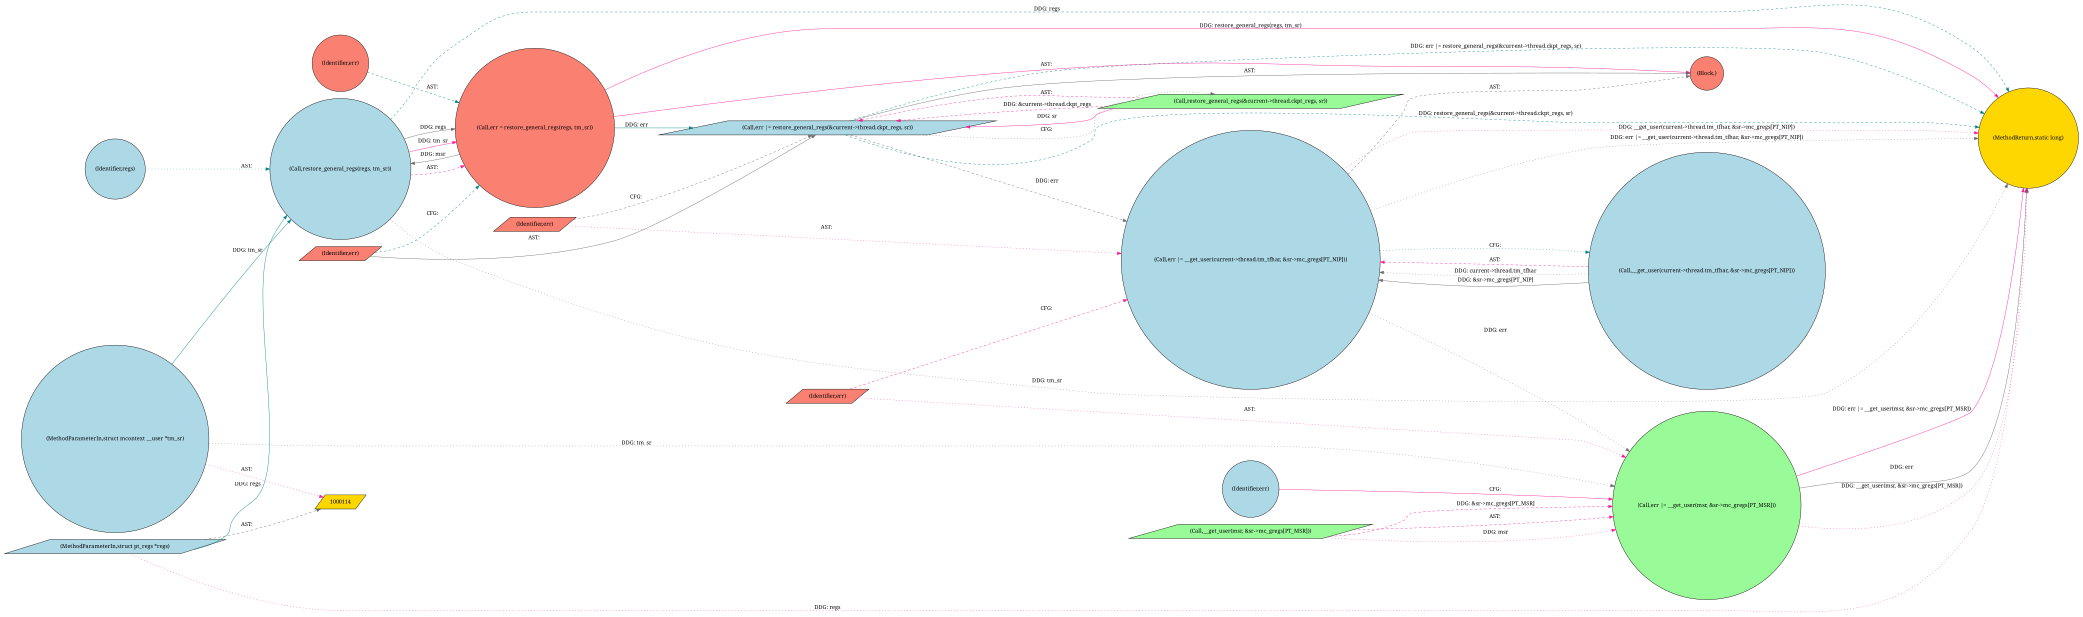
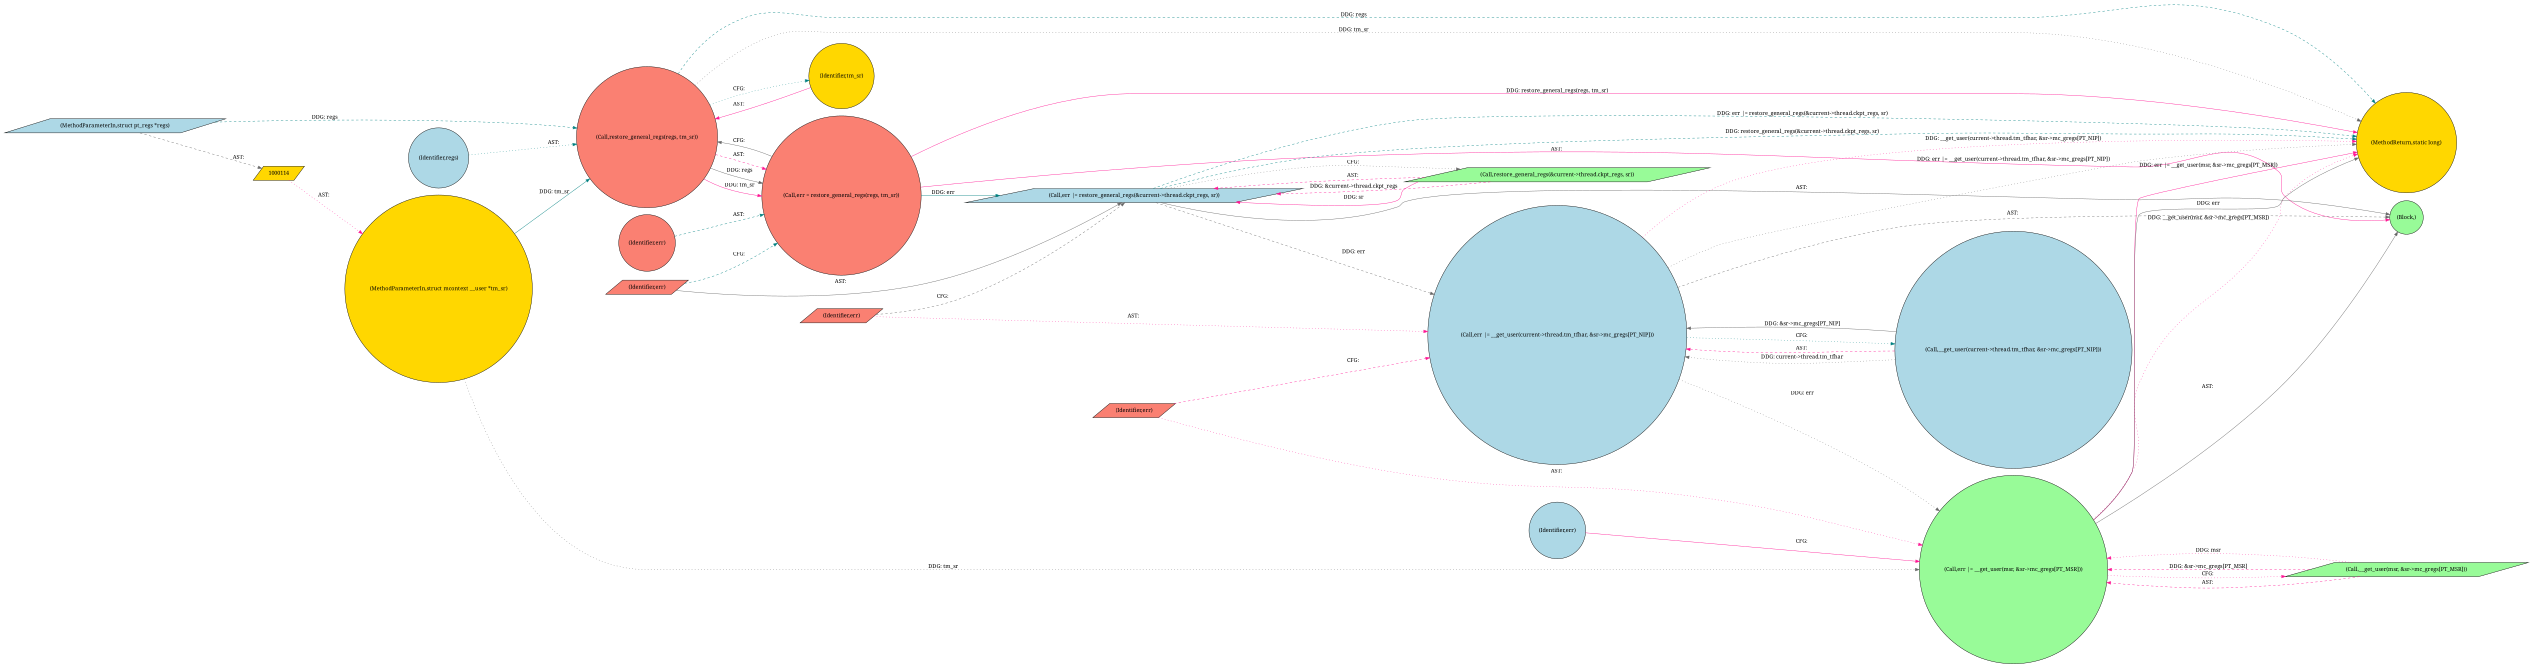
(1707, 73) -> (2407, 217)
none -> (841, 76)
(433, 154) -> (740, 141)
(340, 169) -> (647, 137)
(268, 399) -> (394, 120)
none -> (2266, 400)
(115, 439) -> (439, 289)
(260, 479) -> (324, 206)
none -> (2195, 578)
(1232, 610) -> none
